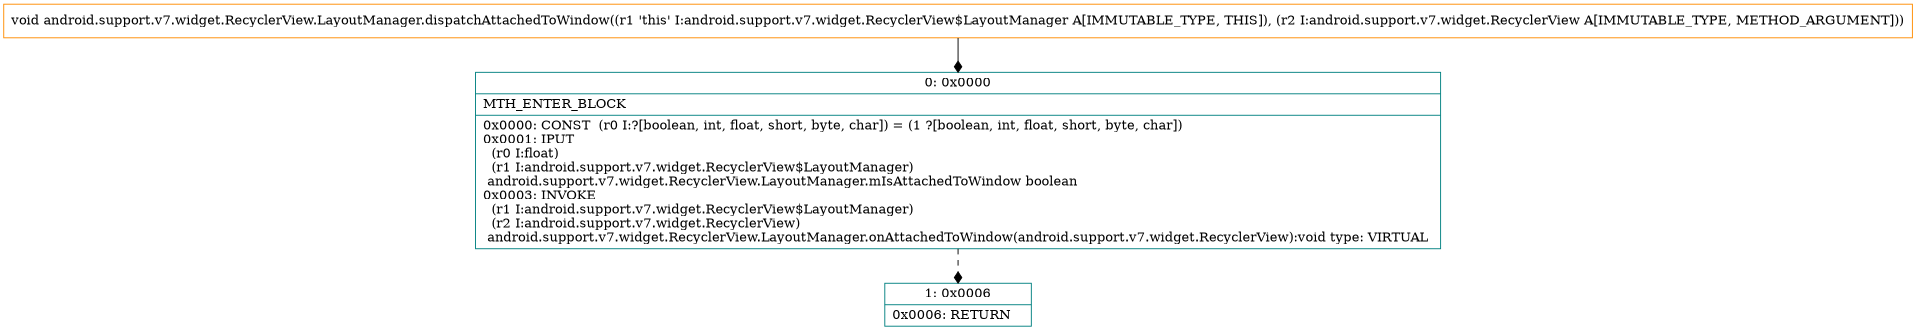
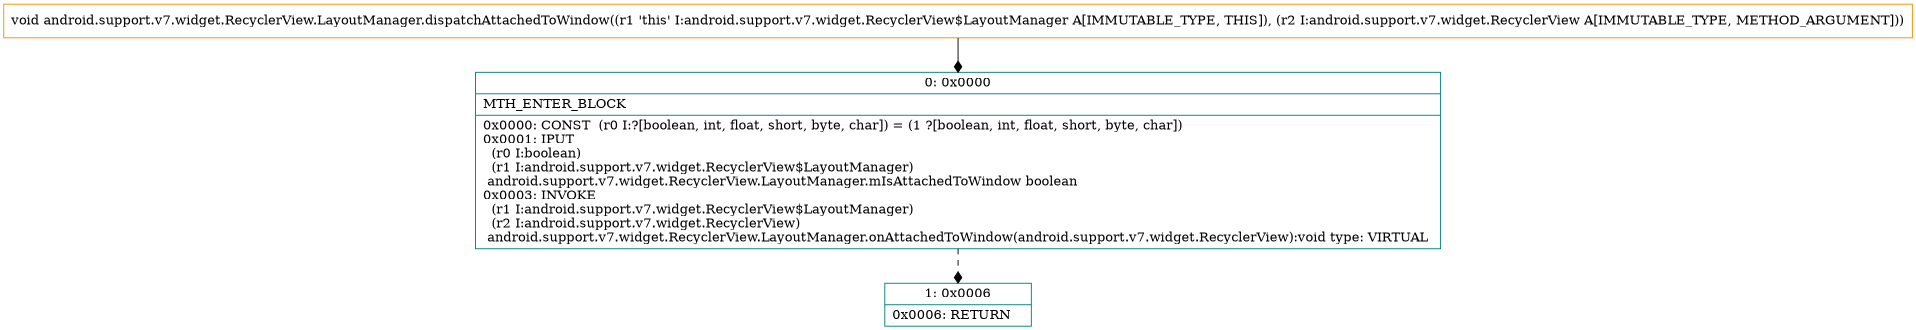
(521, 154) -> (532, 154)
